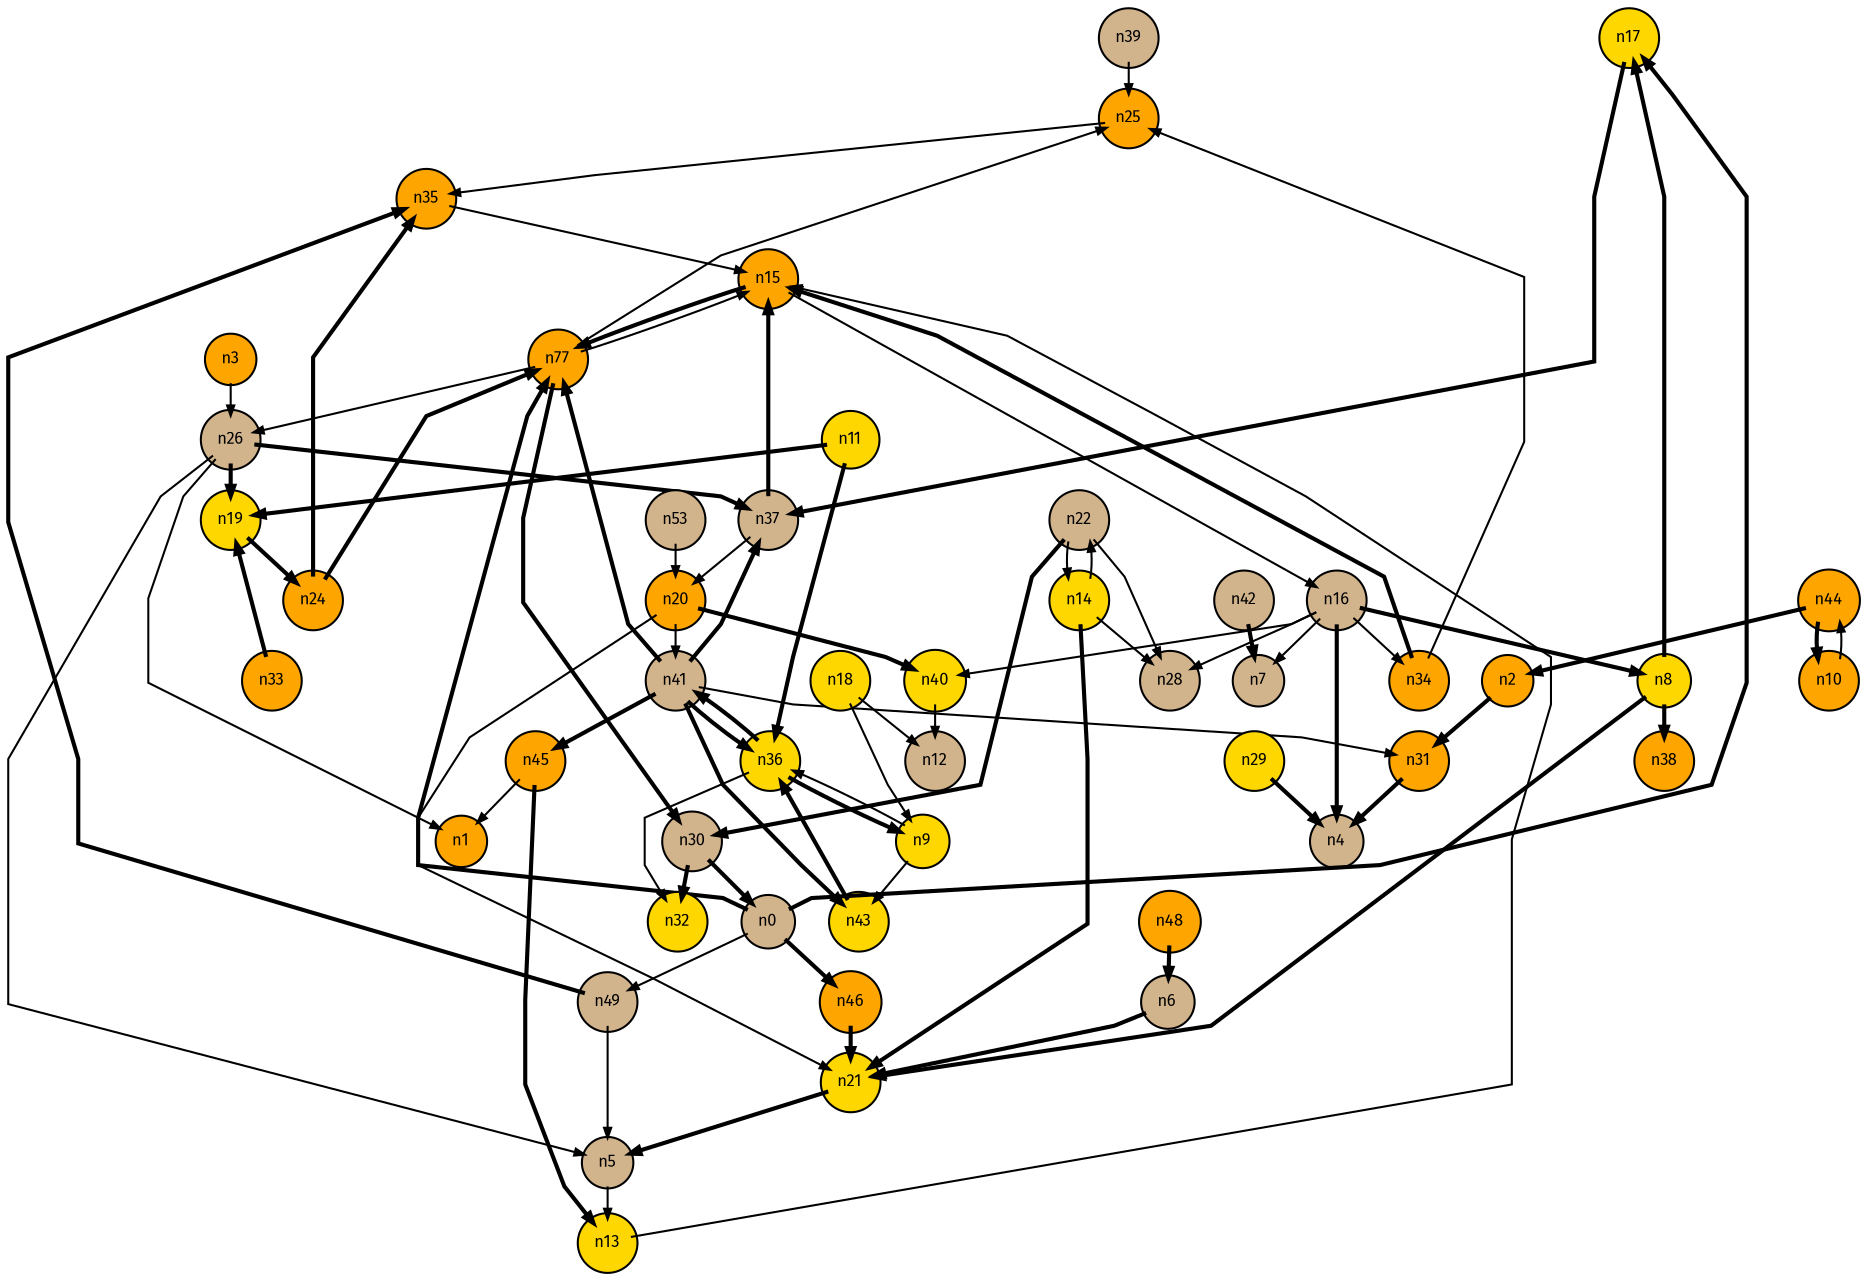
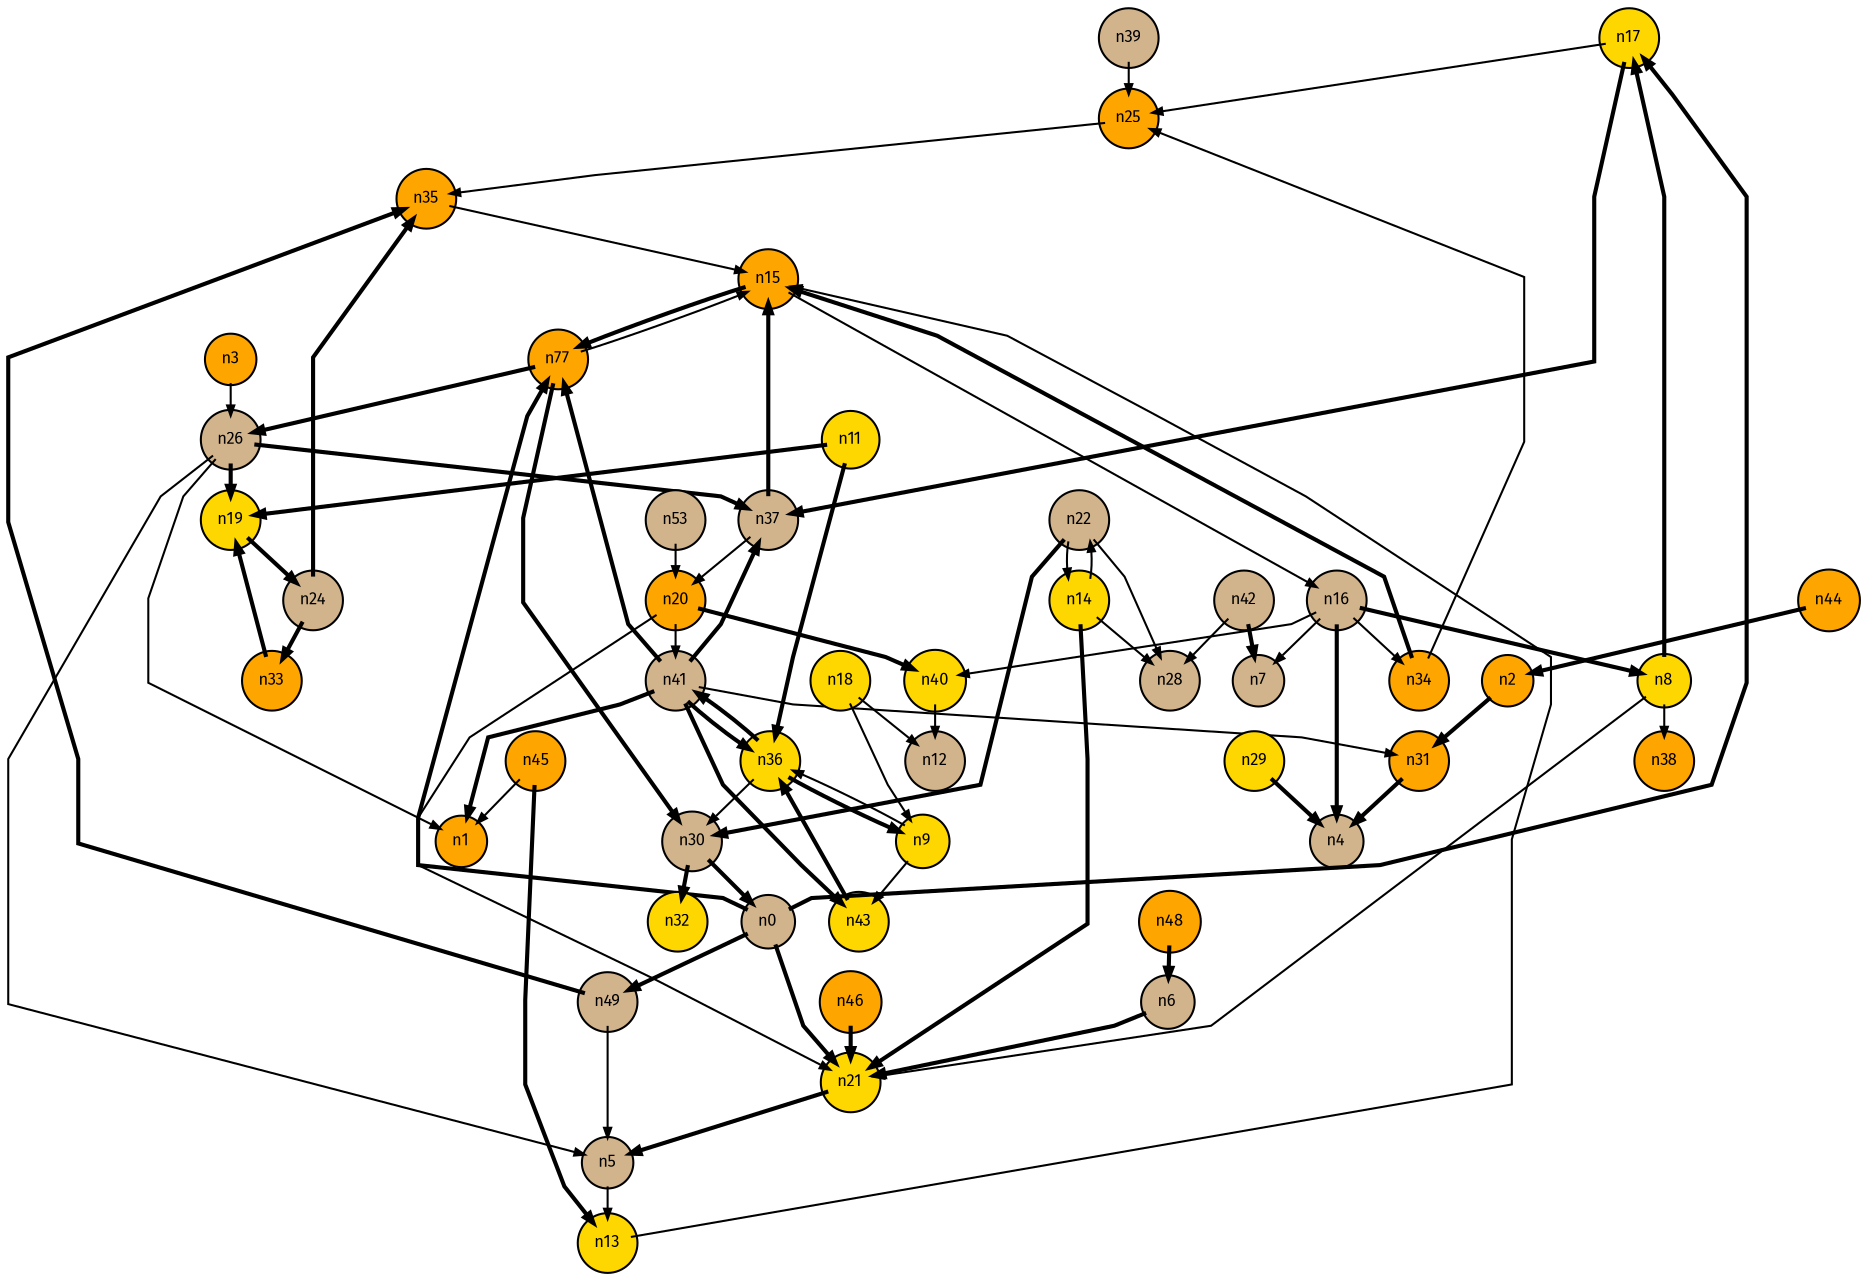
(828, 220) -> (1384, 77)
(400, 398) -> (400, 398)
(408, 445) -> (295, 636)
(313, 600) -> (313, 600)
(1238, 648) -> (1211, 637)
(1829, 681) -> none
(619, 713) -> (537, 725)
(1664, 715) -> (1664, 715)
(657, 813) -> (744, 788)
(806, 958) -> (796, 1004)
(693, 960) -> (693, 960)
(1297, 961) -> (1297, 961)
